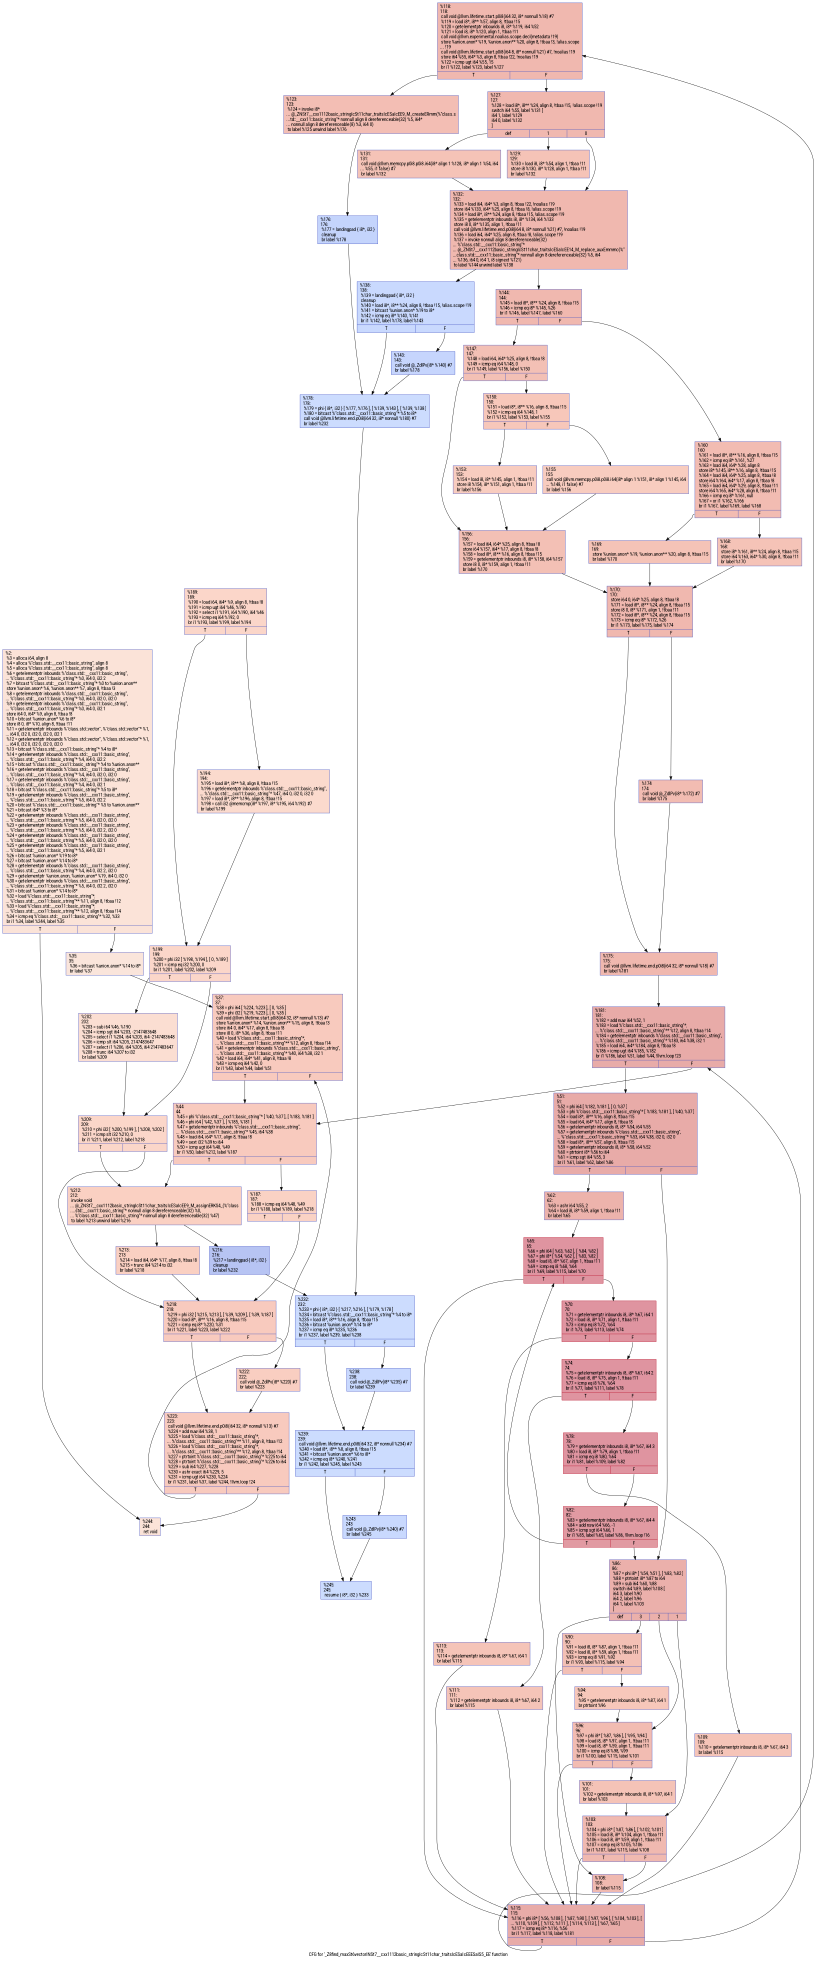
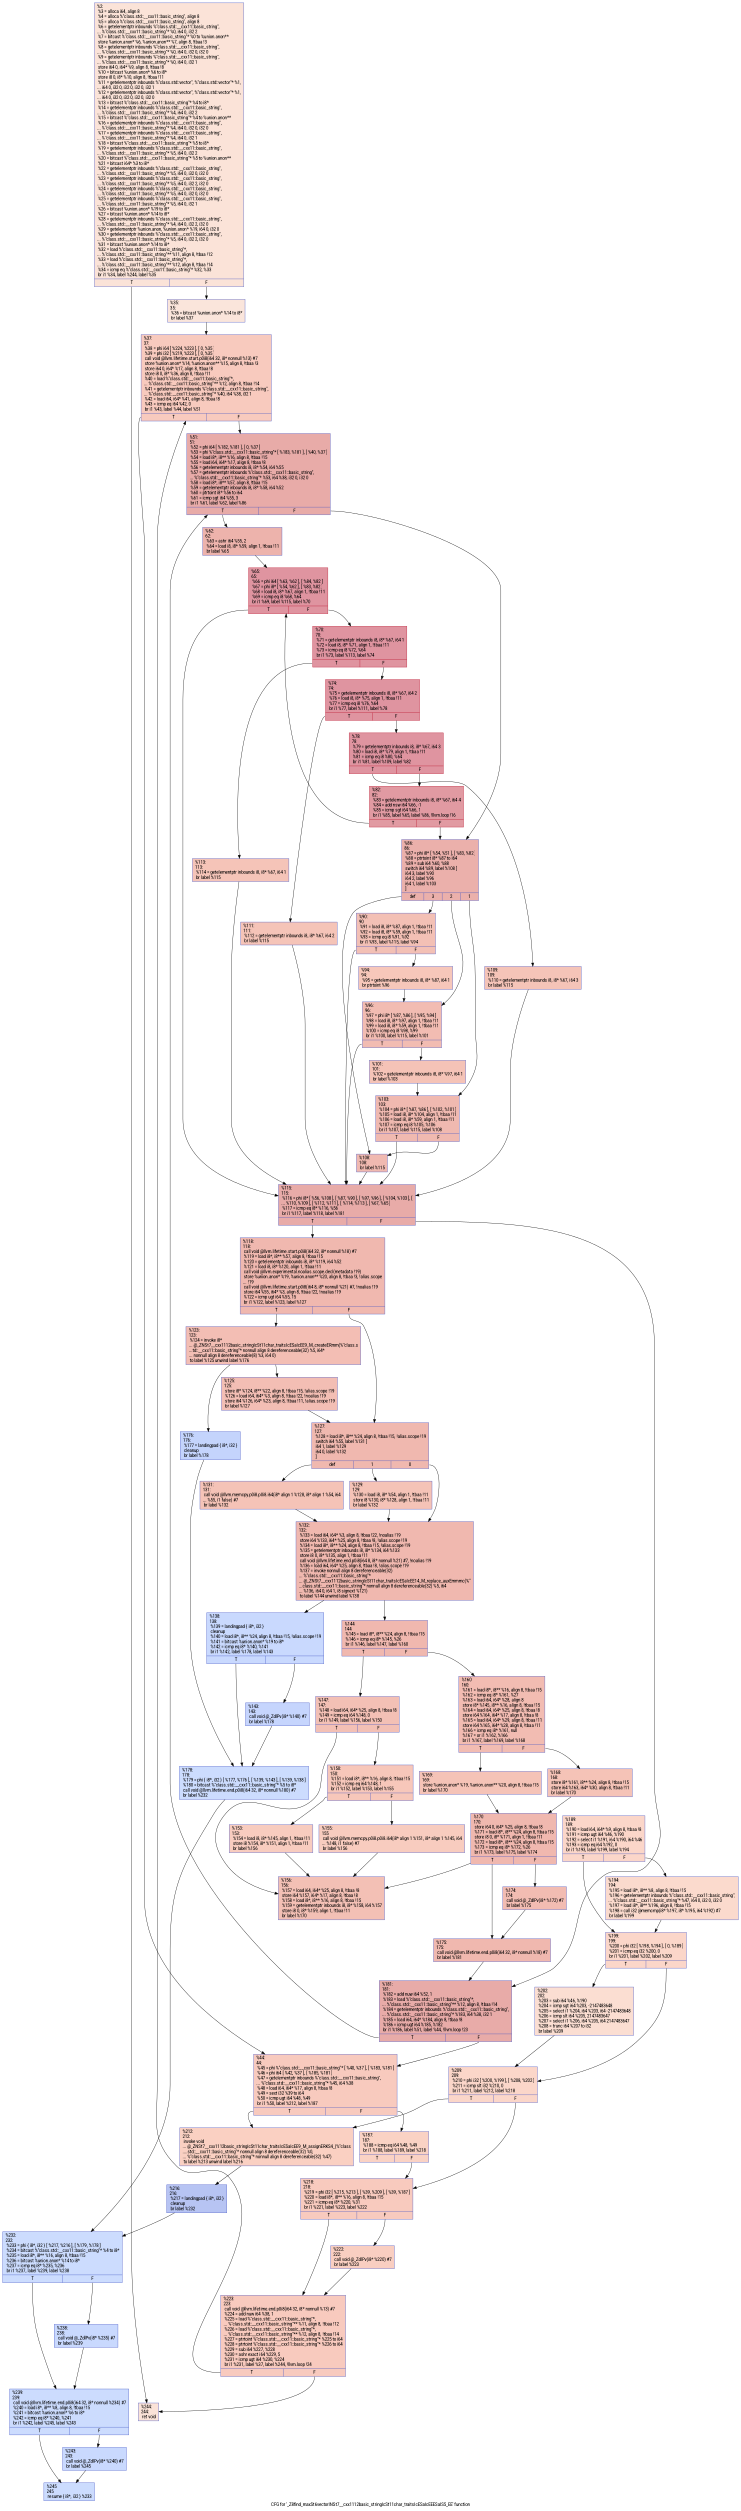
none -> (239, 426)
(583, 583) -> (430, 1877)
(158, 1260) -> none
none -> (279, 1394)
